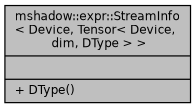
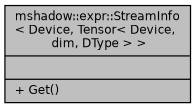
(45, 90) -> (37, 90)
